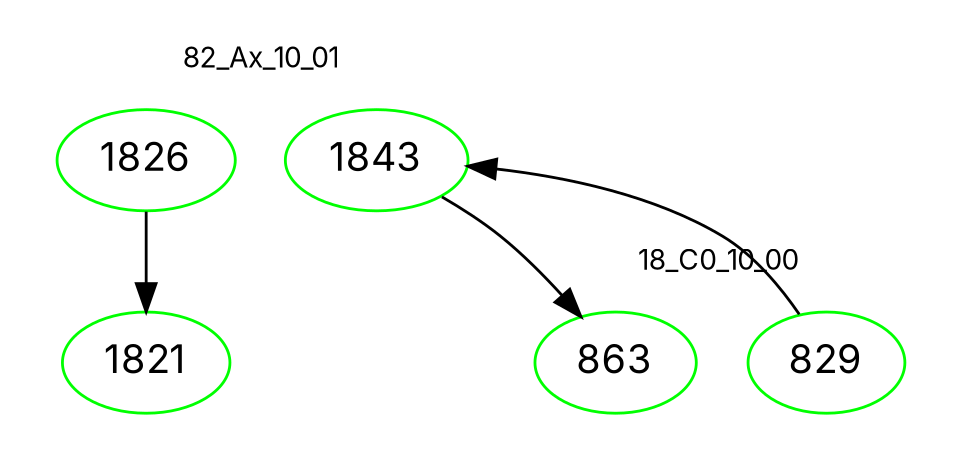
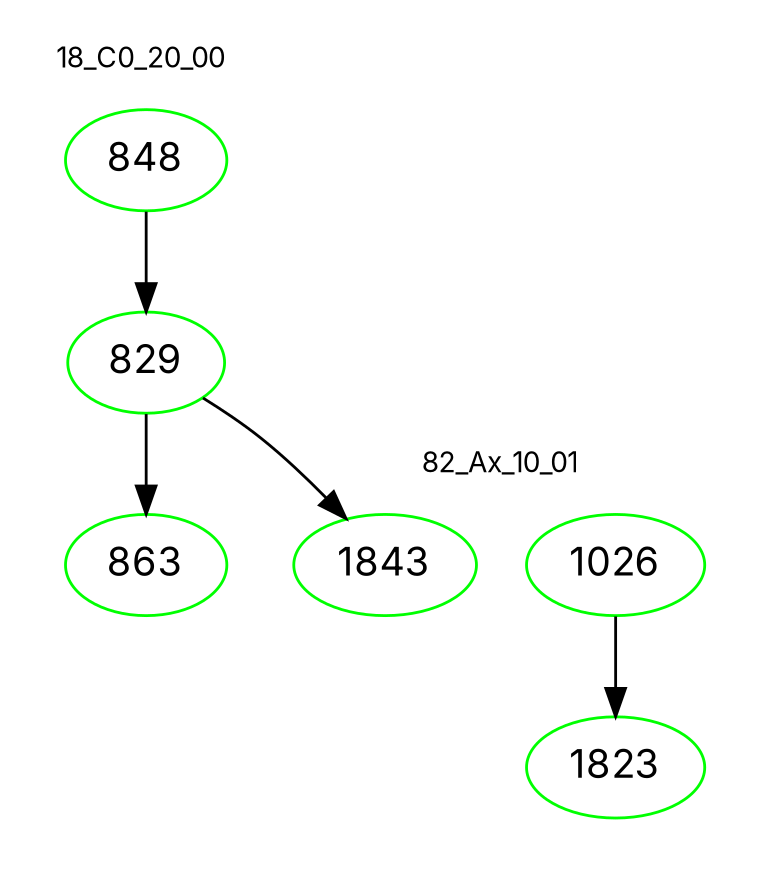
(146, 160) -> (616, 565)
none -> (146, 160)
(530, 262) -> (146, 450)
(720, 263) -> (142, 60)
(146, 363) -> (616, 767)
